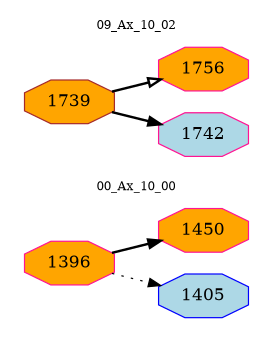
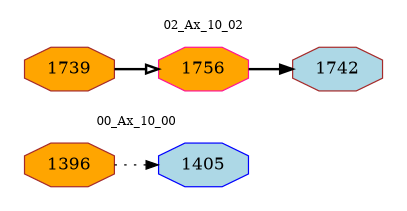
(136, 26) -> (204, 26)
(130, 117) -> (264, 69)
(204, 135) -> (338, 69)
(204, 230) -> none
(69, 263) -> (69, 165)
